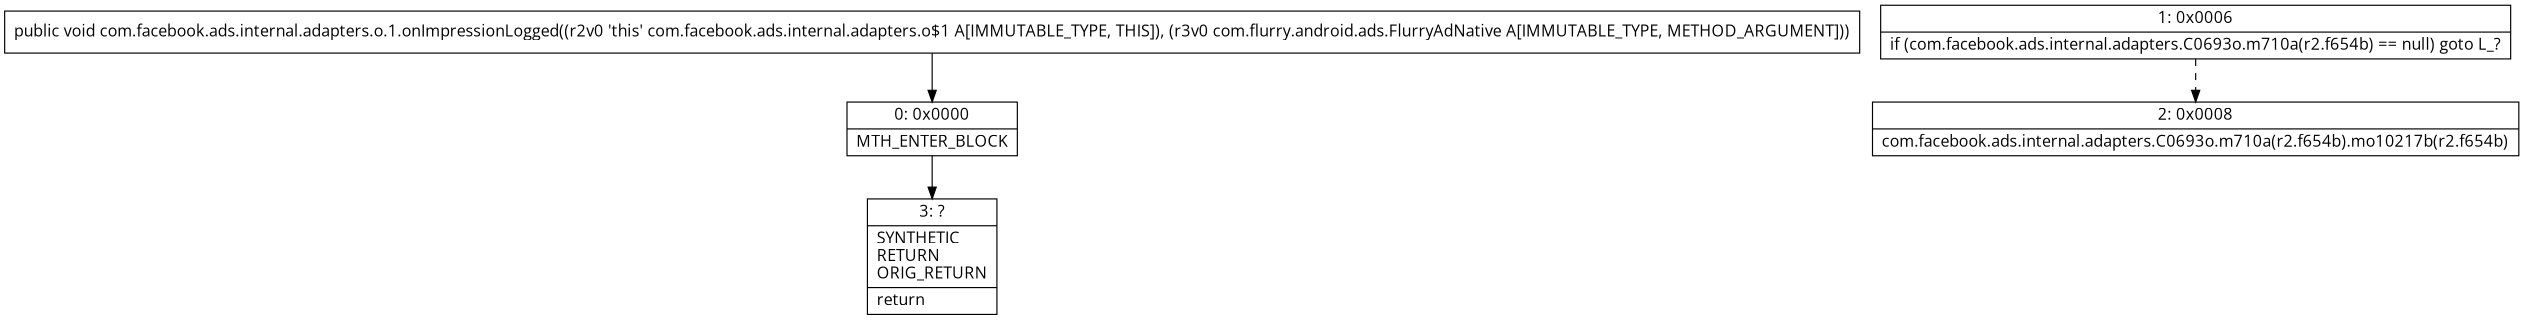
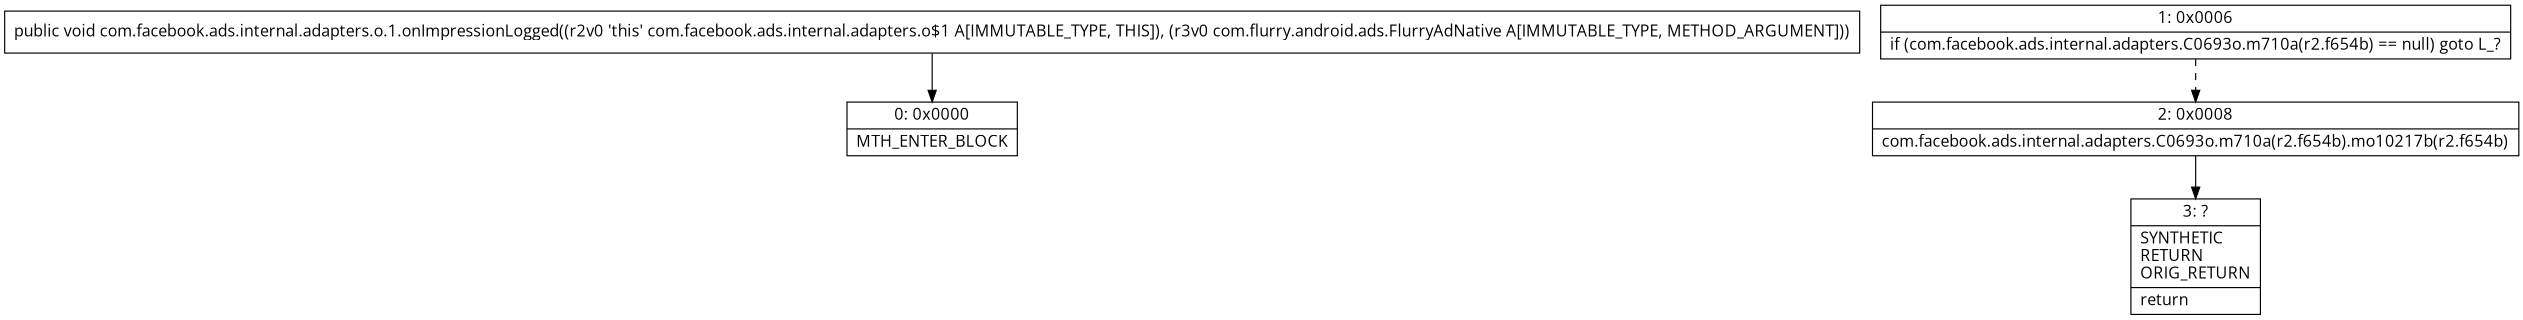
(932, 171) -> (2196, 171)
